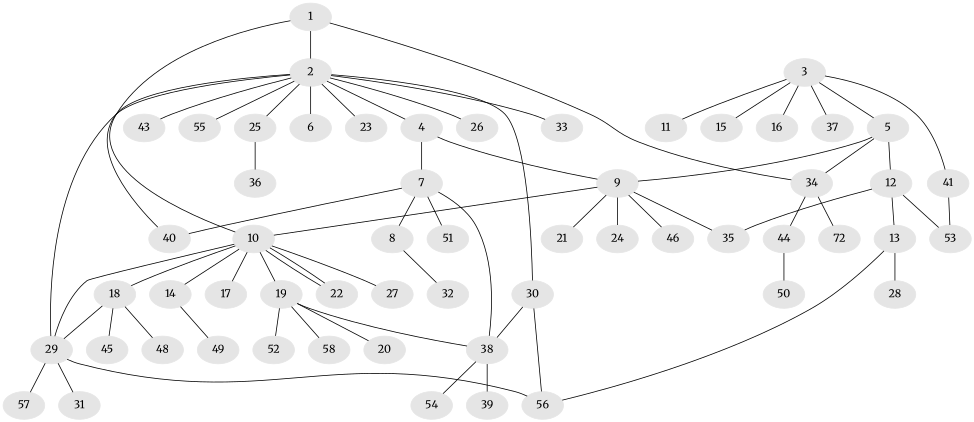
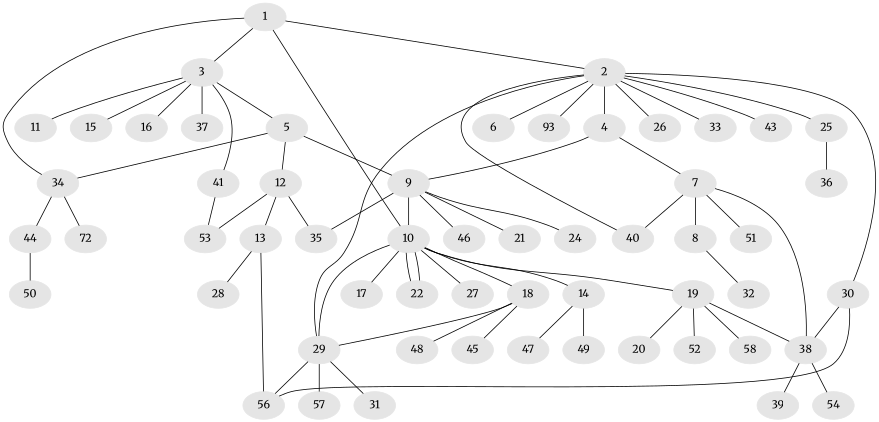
none -> (234, 45)
(200, 128) -> none
(366, 128) -> (549, 128)
none -> (528, 350)
